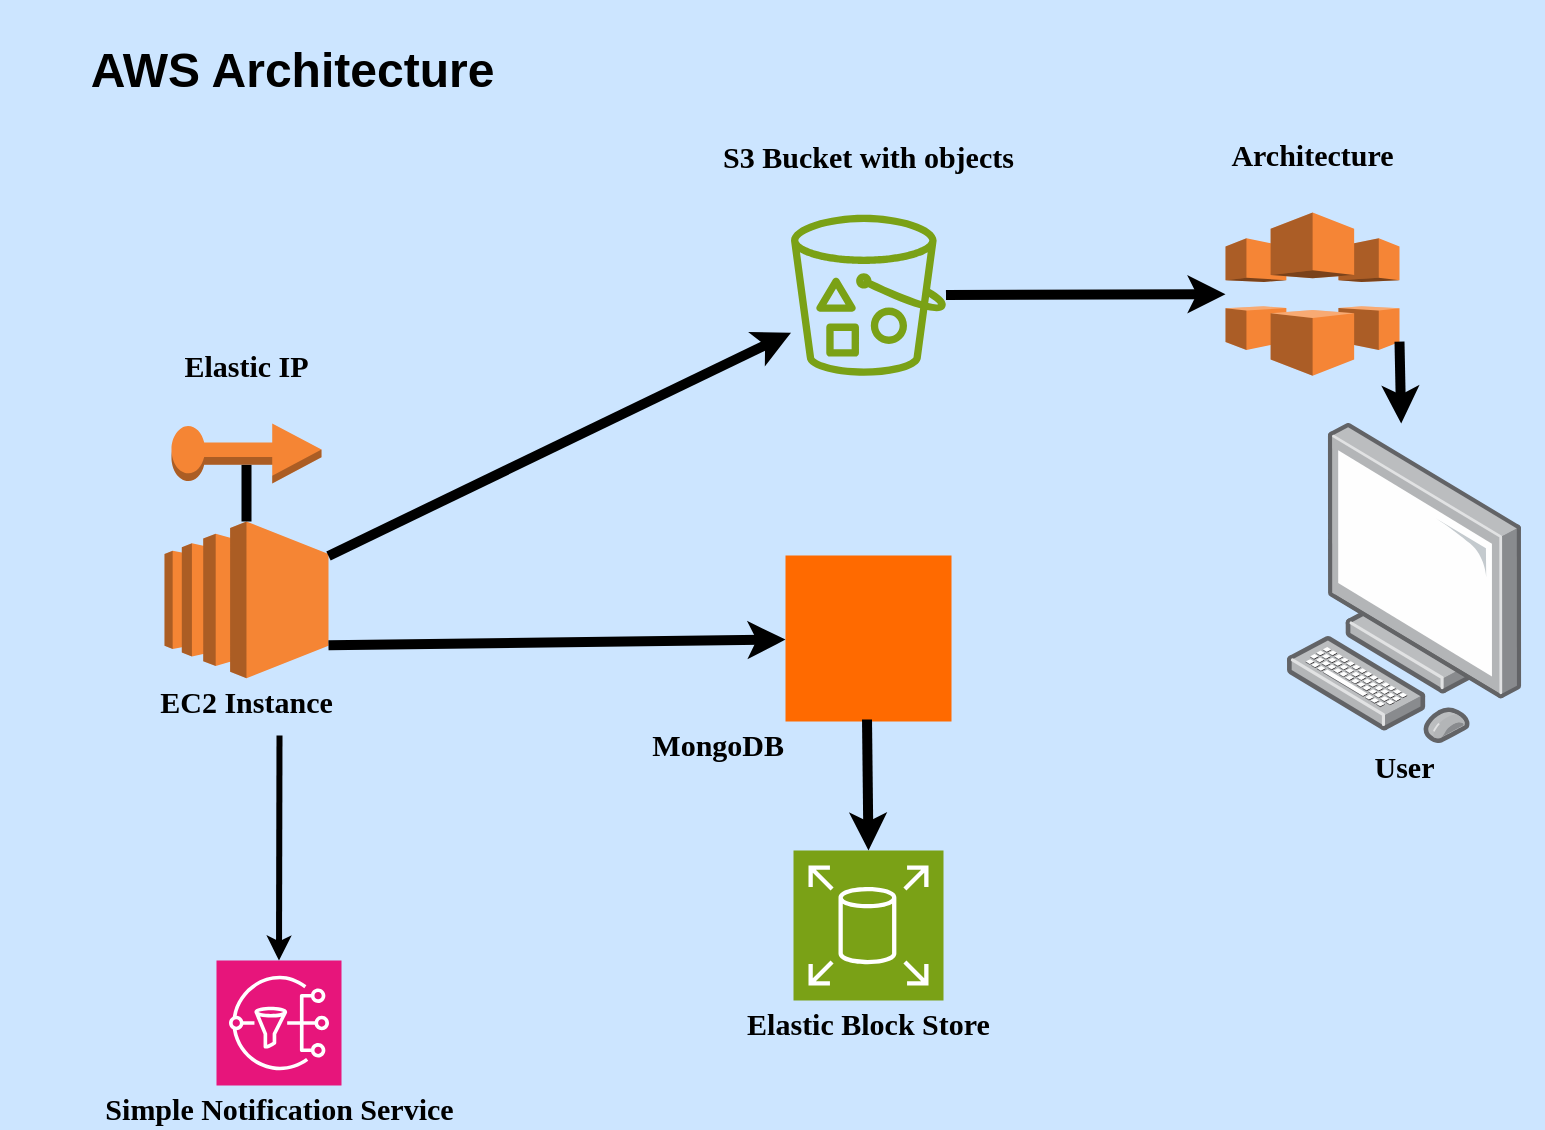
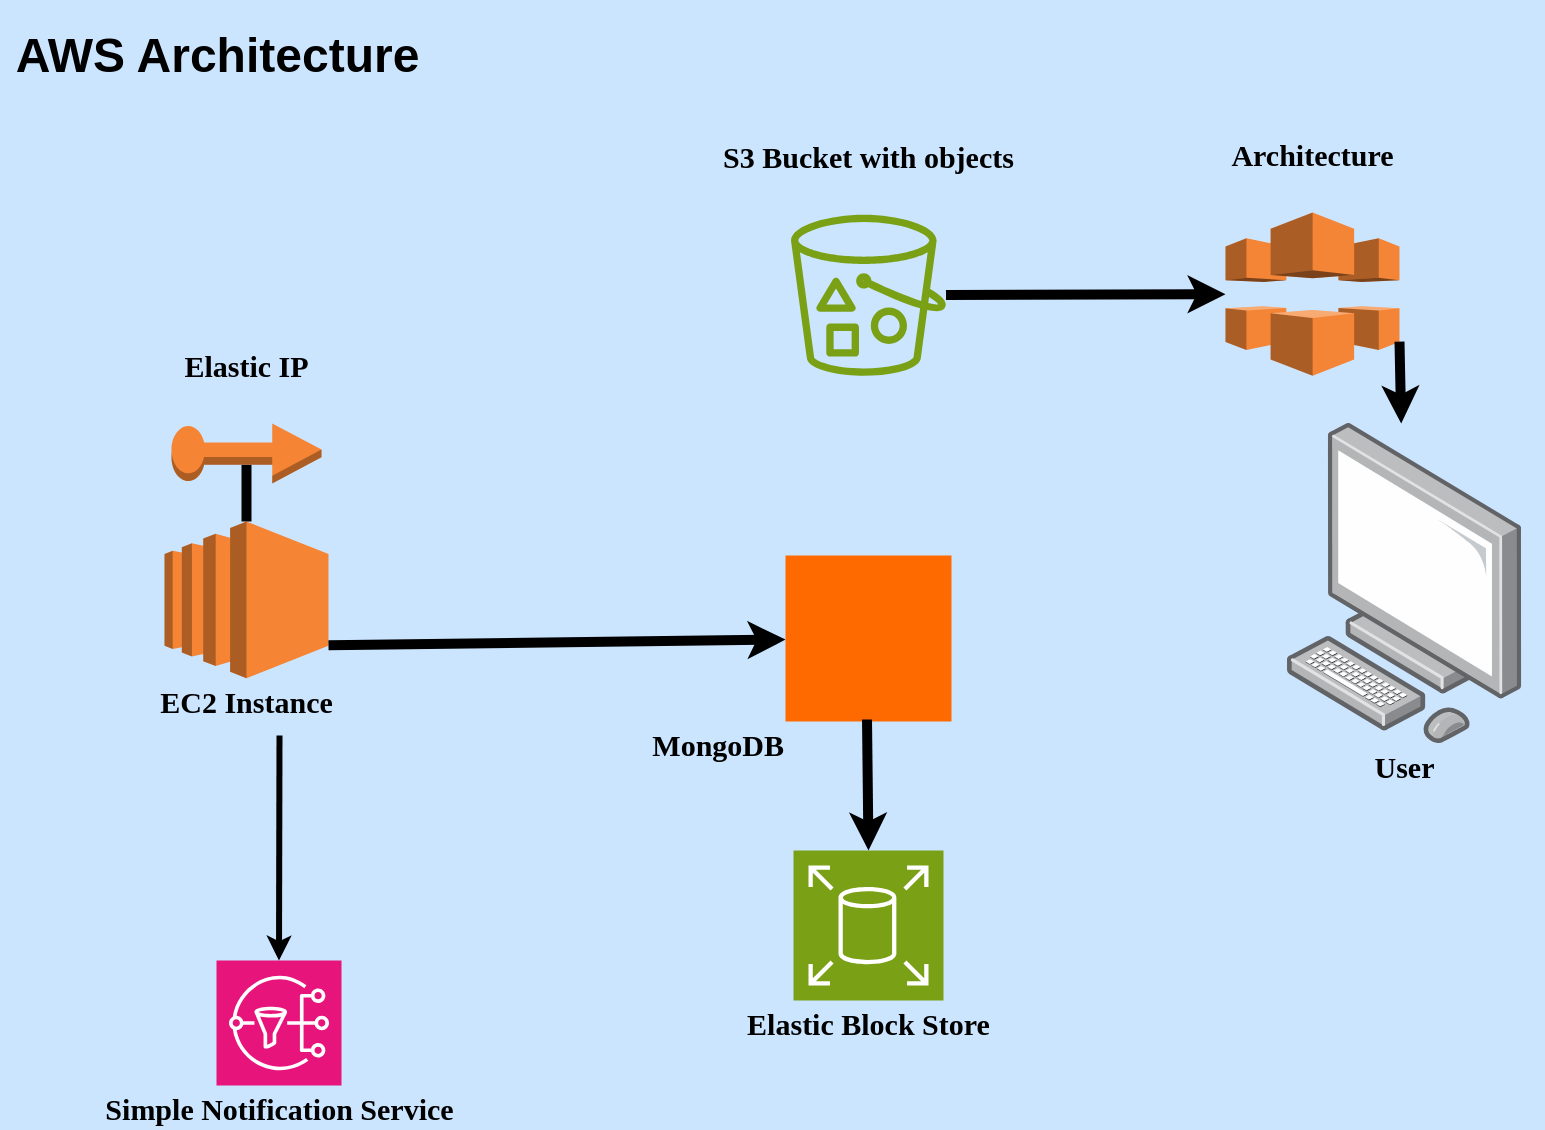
(293, 99) -> (218, 84)
(549, 449) -> none
